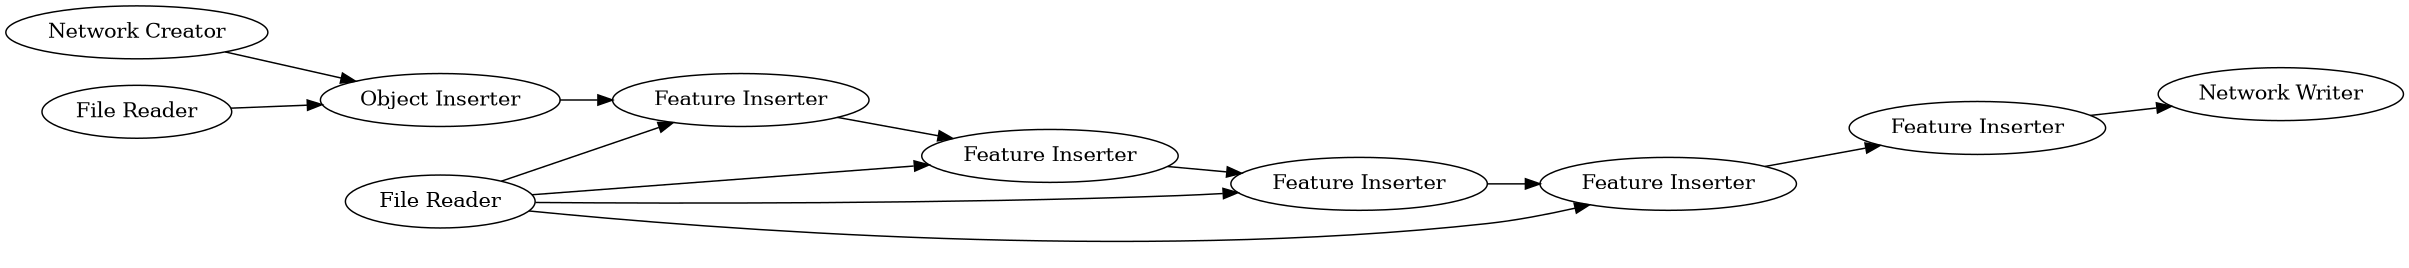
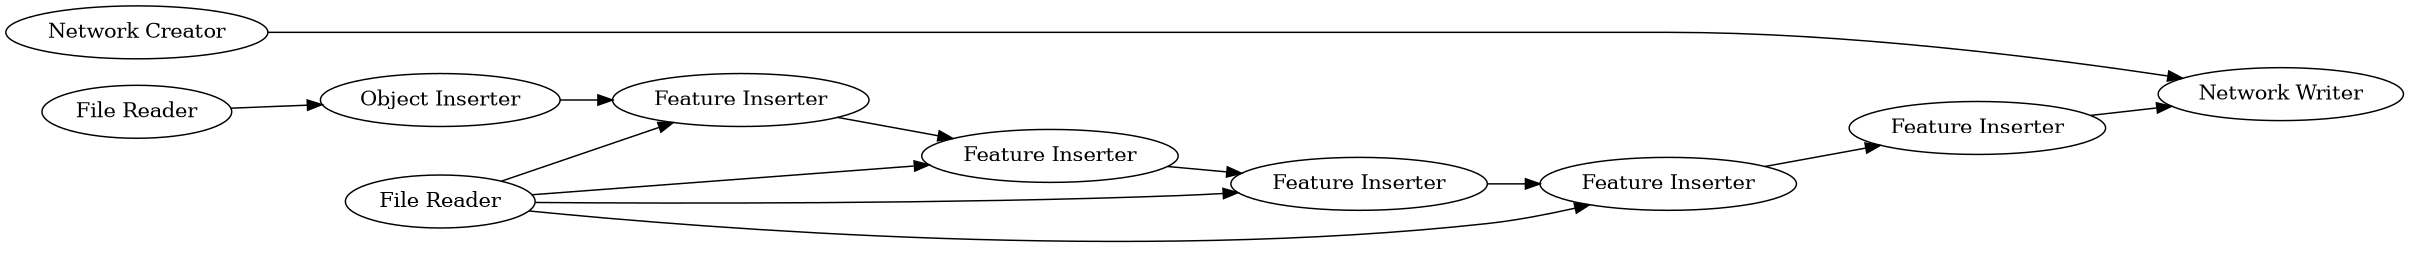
(283, 65) -> (1219, 32)
